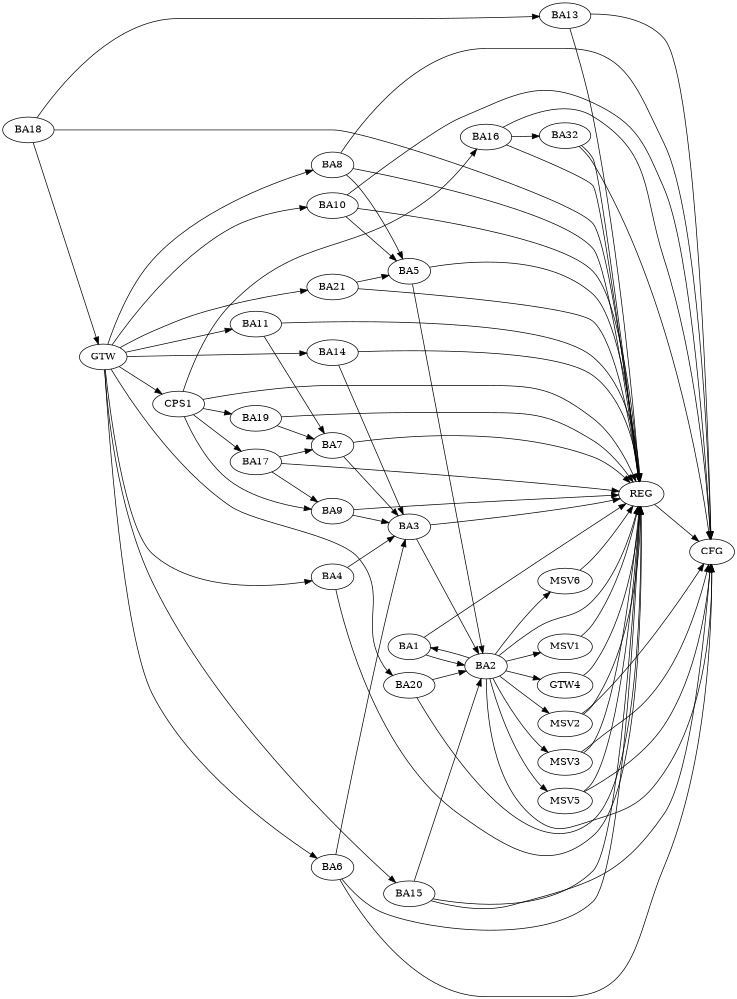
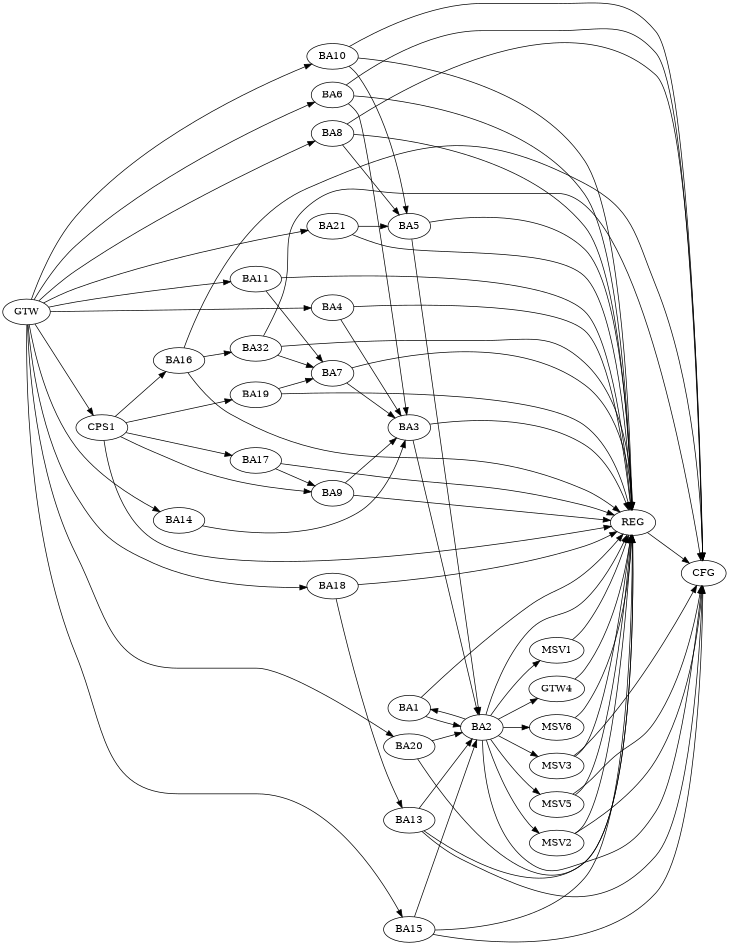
(65, 240) -> (98, 526)
(532, 358) -> none
(292, 454) -> (292, 360)
none -> (443, 777)
